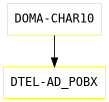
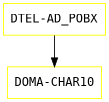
(55, 47) -> (55, 47)
